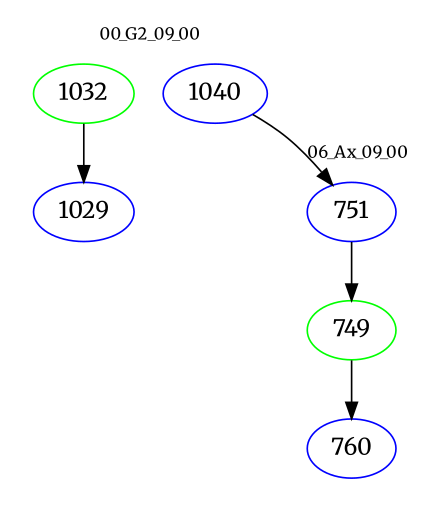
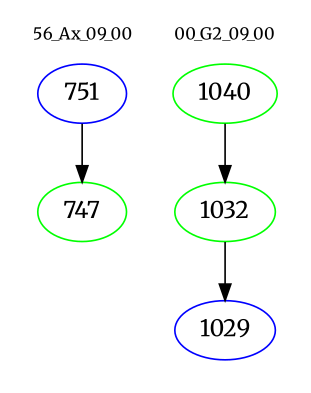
(215, 94) -> (225, 94)
(305, 154) -> (225, 145)
(358, 154) -> (83, 35)
(352, 330) -> (82, 212)
(352, 449) -> none
